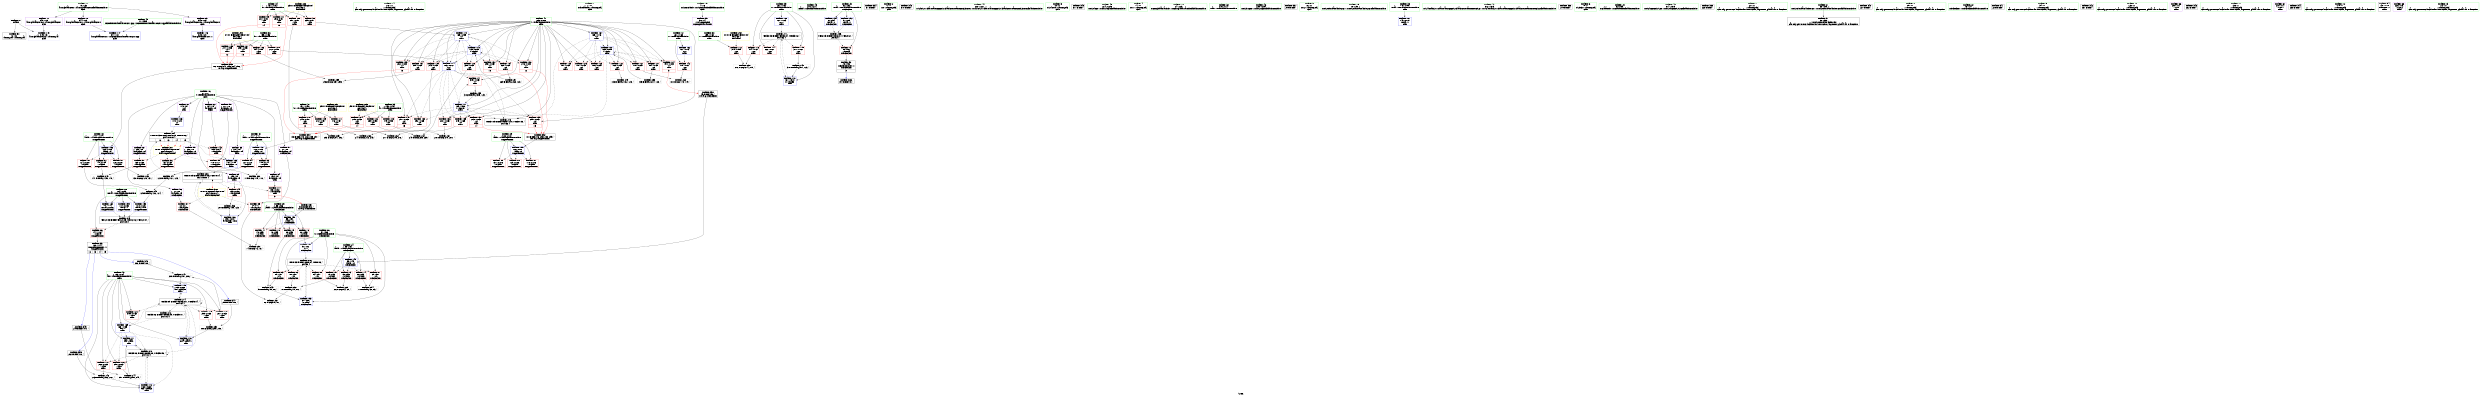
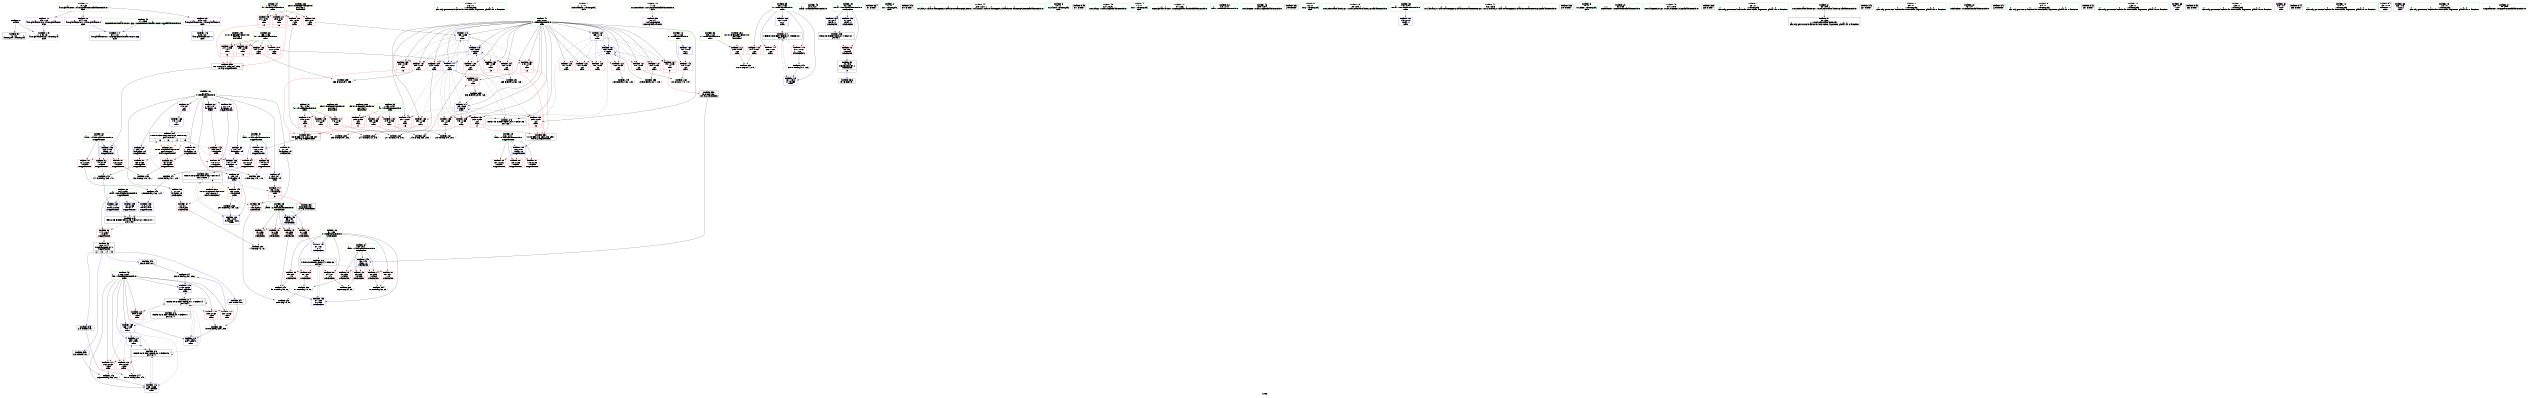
none -> (2504, 7)
(798, 53) -> (799, 53)
